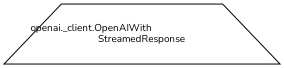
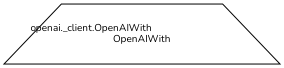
(142, 34) -> (142, 34)
